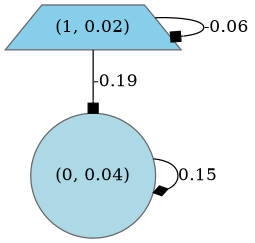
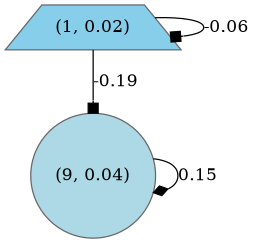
(93, 176) -> (93, 176)
